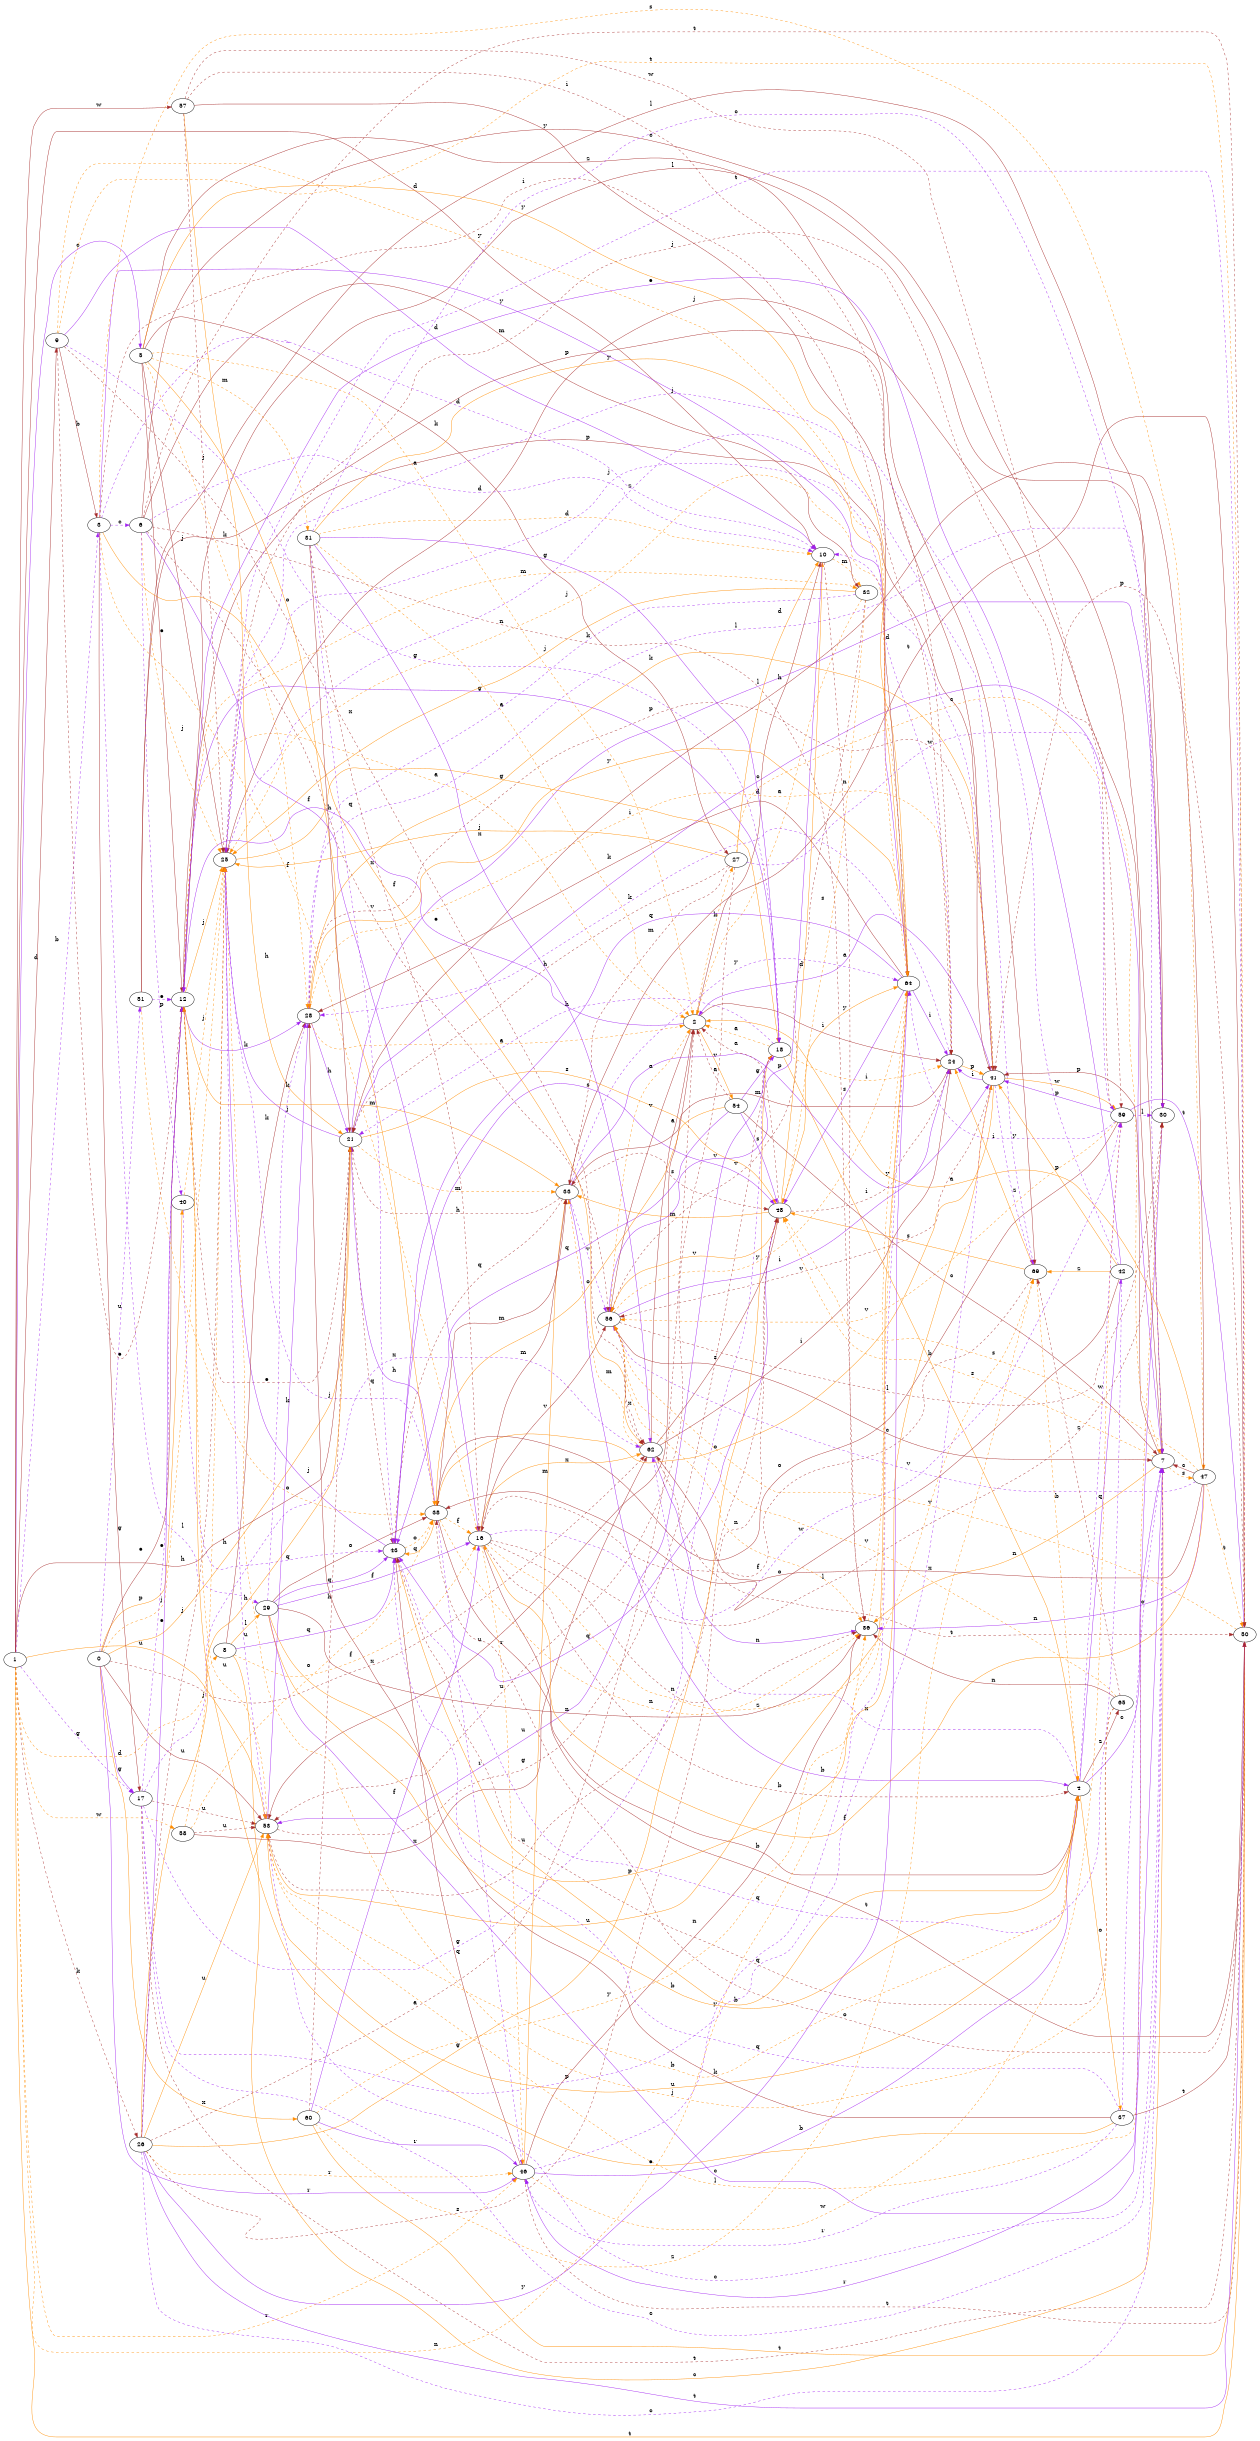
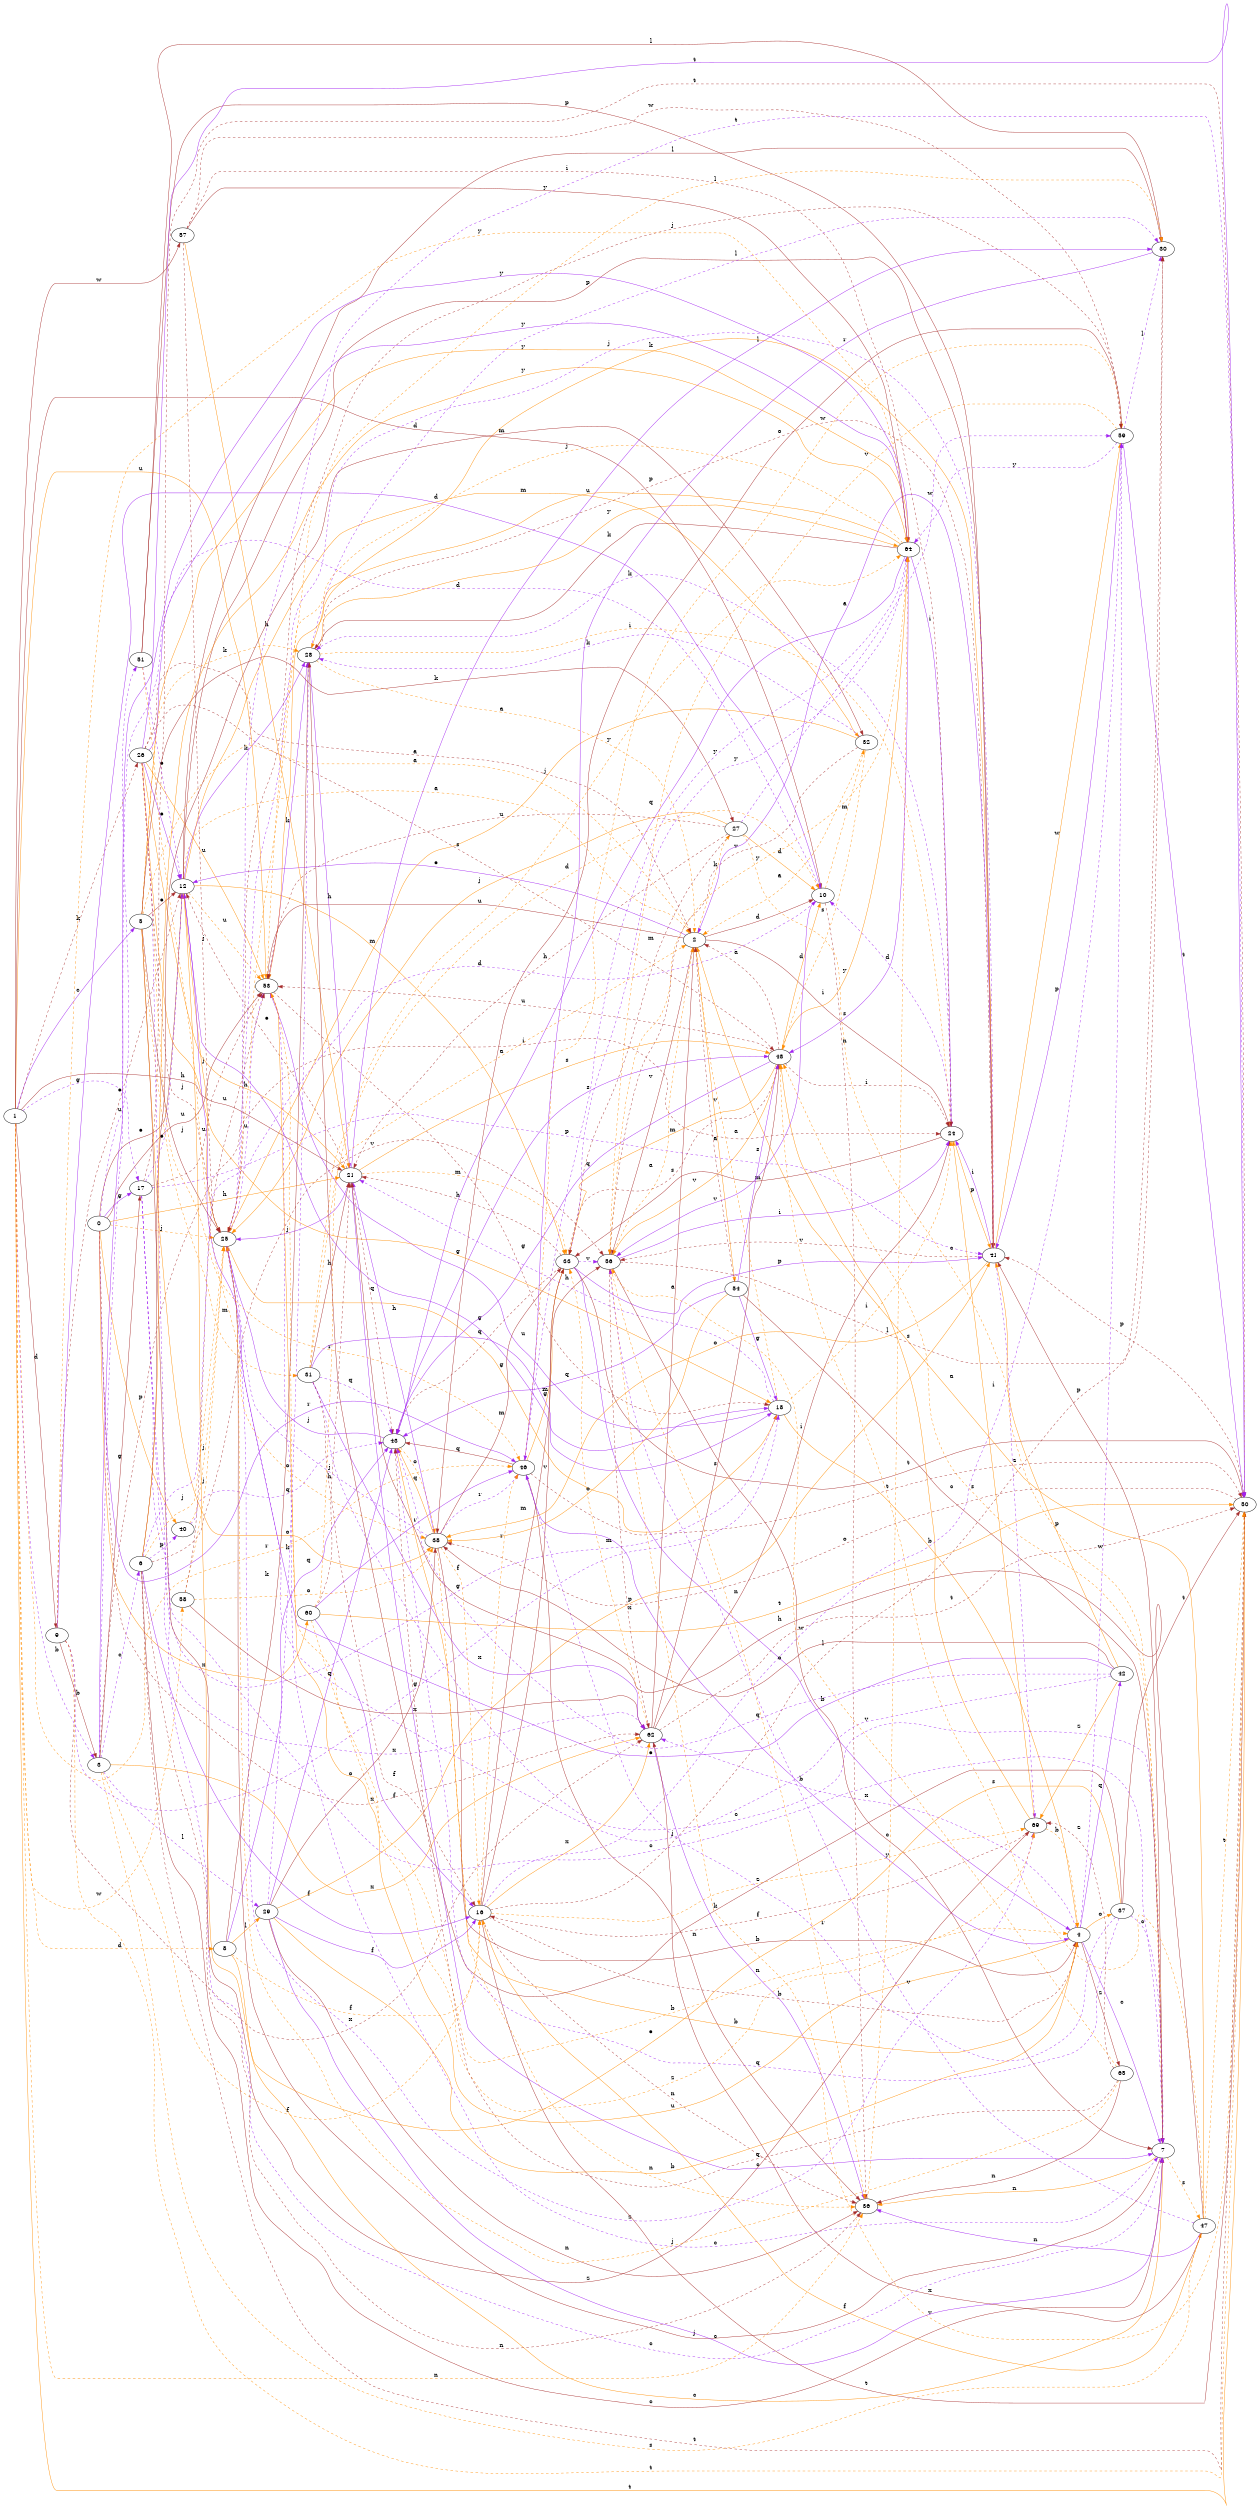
(798, 432) -> (181, 747)
(384, 618) -> (479, 493)
(1186, 1470) -> none
